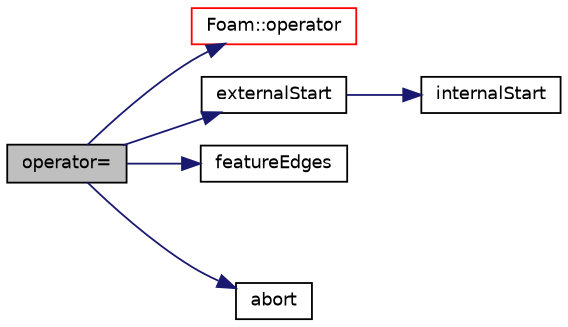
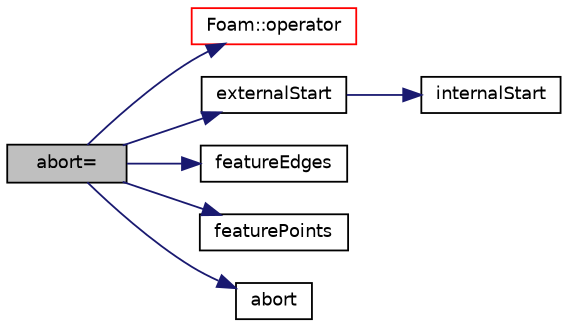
(67, 164) -> (67, 164)
none -> (274, 232)
